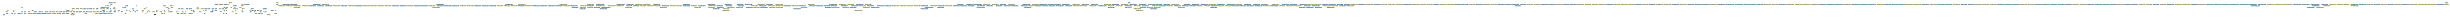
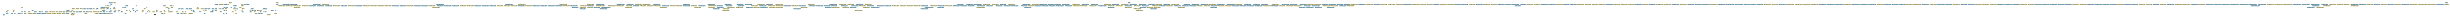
(1159, 4) -> (1159, 4)
